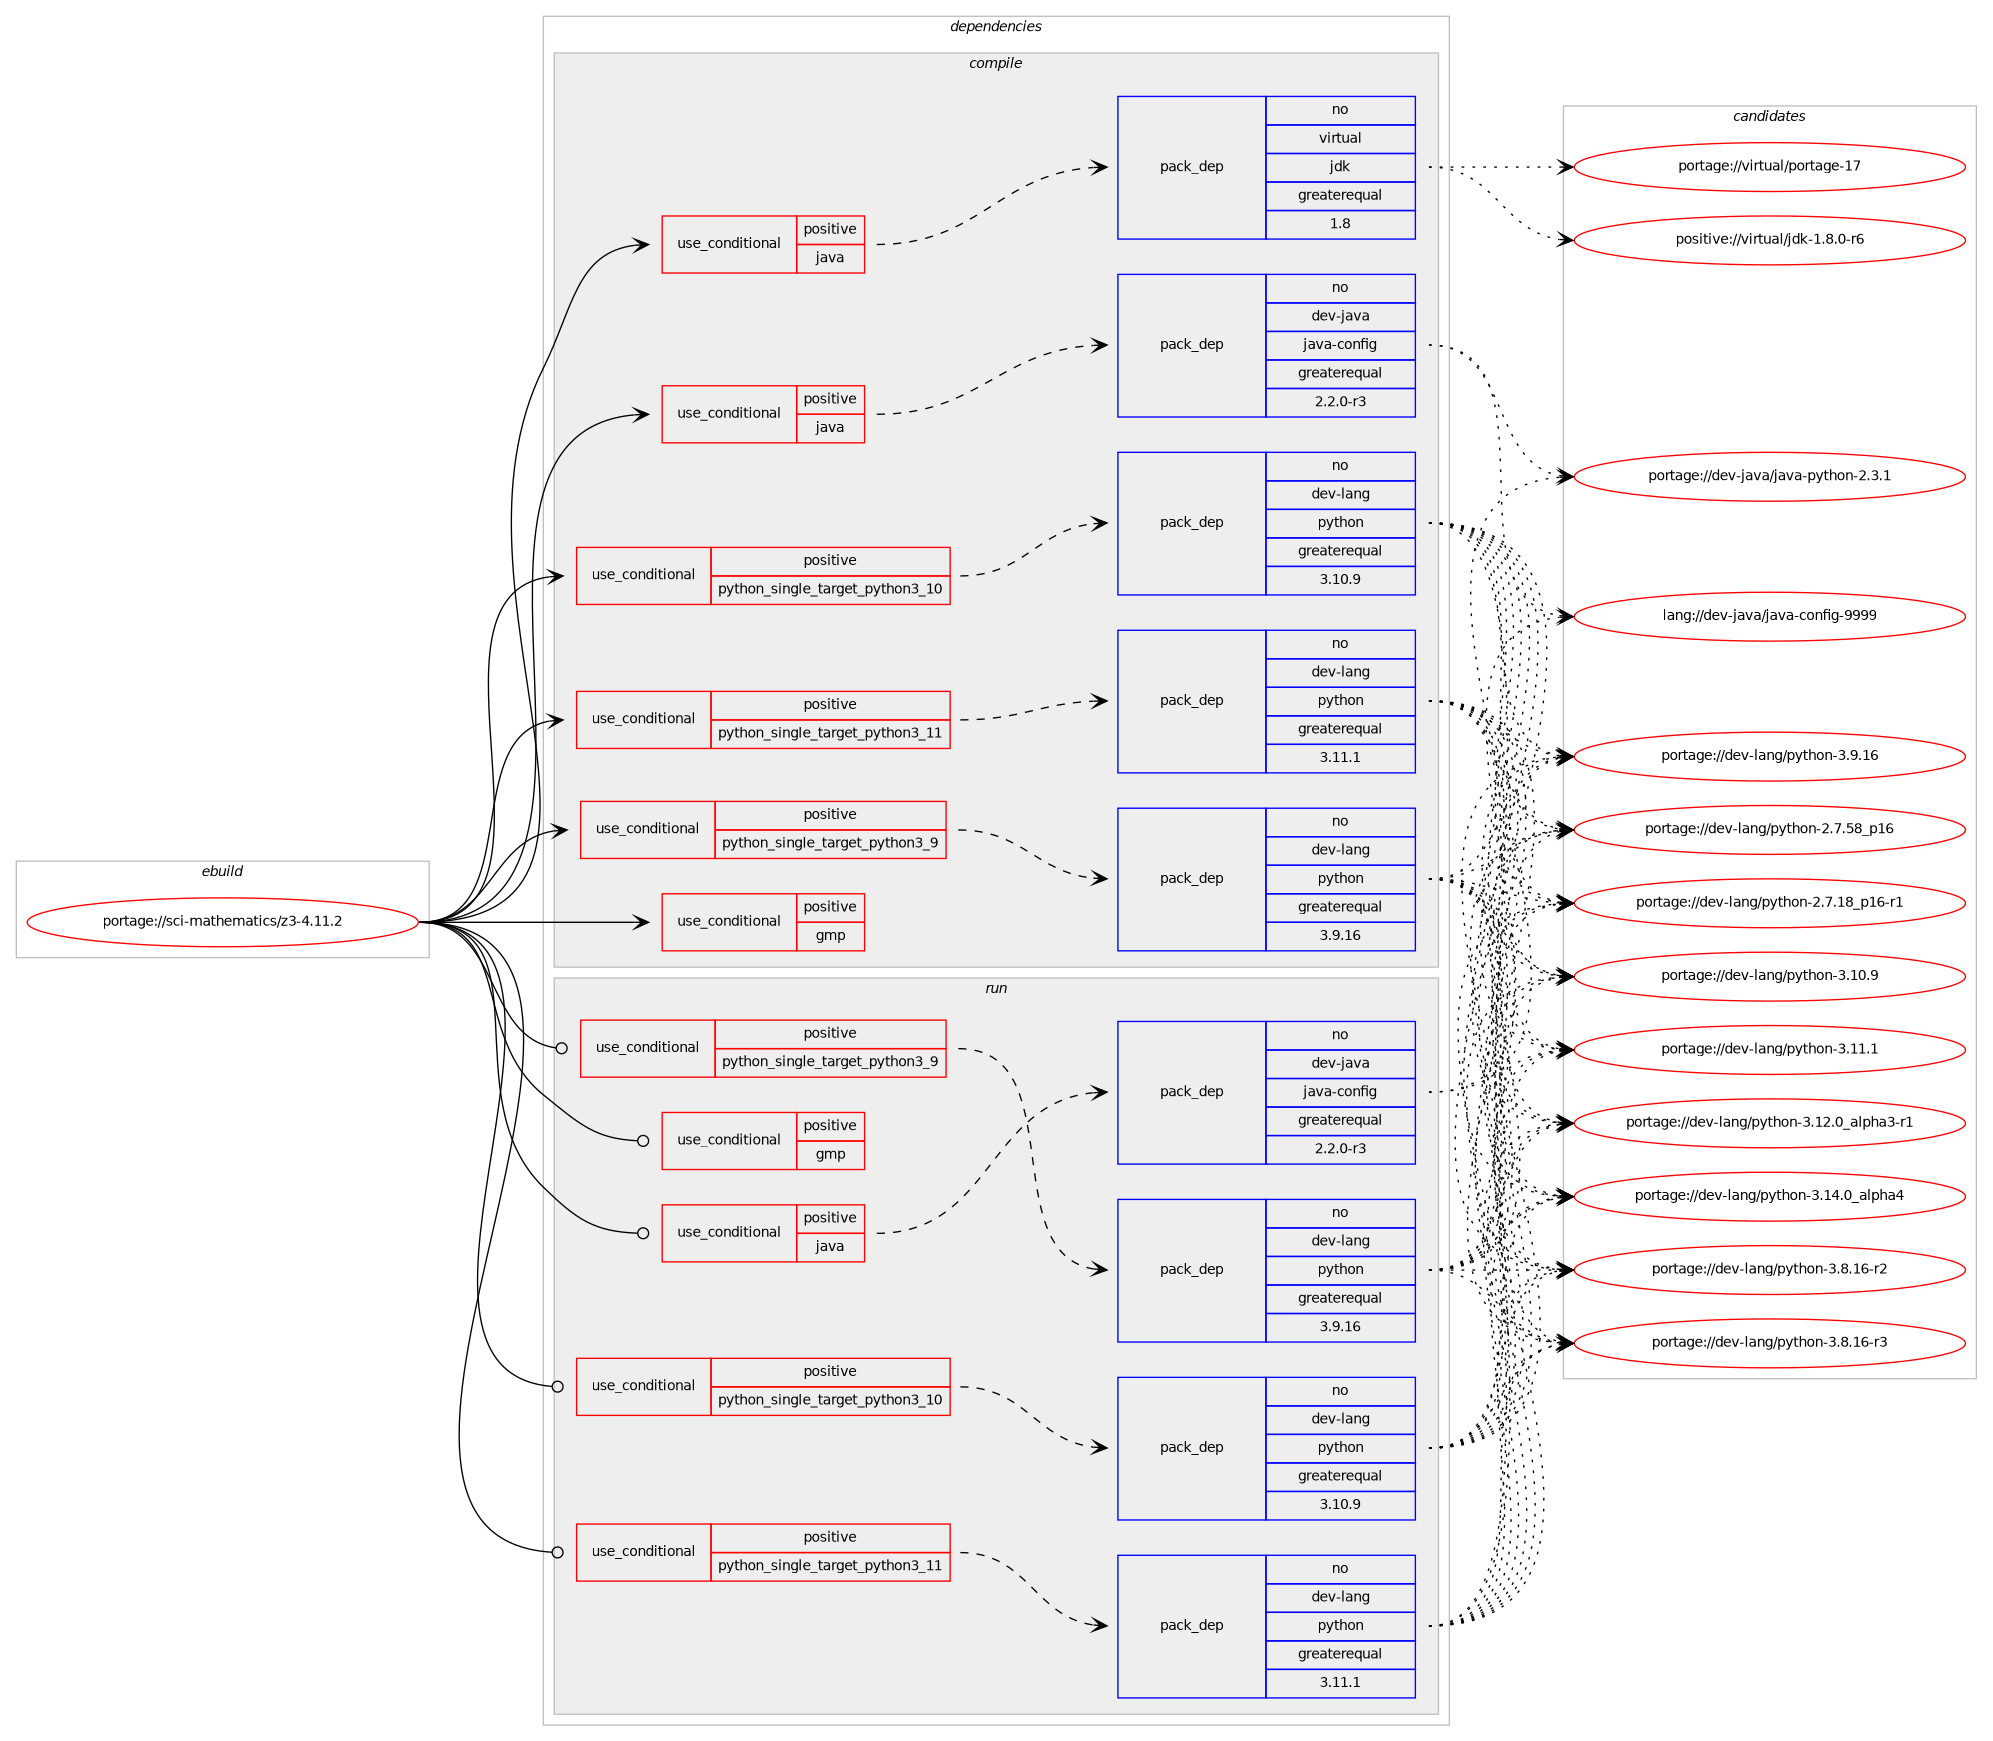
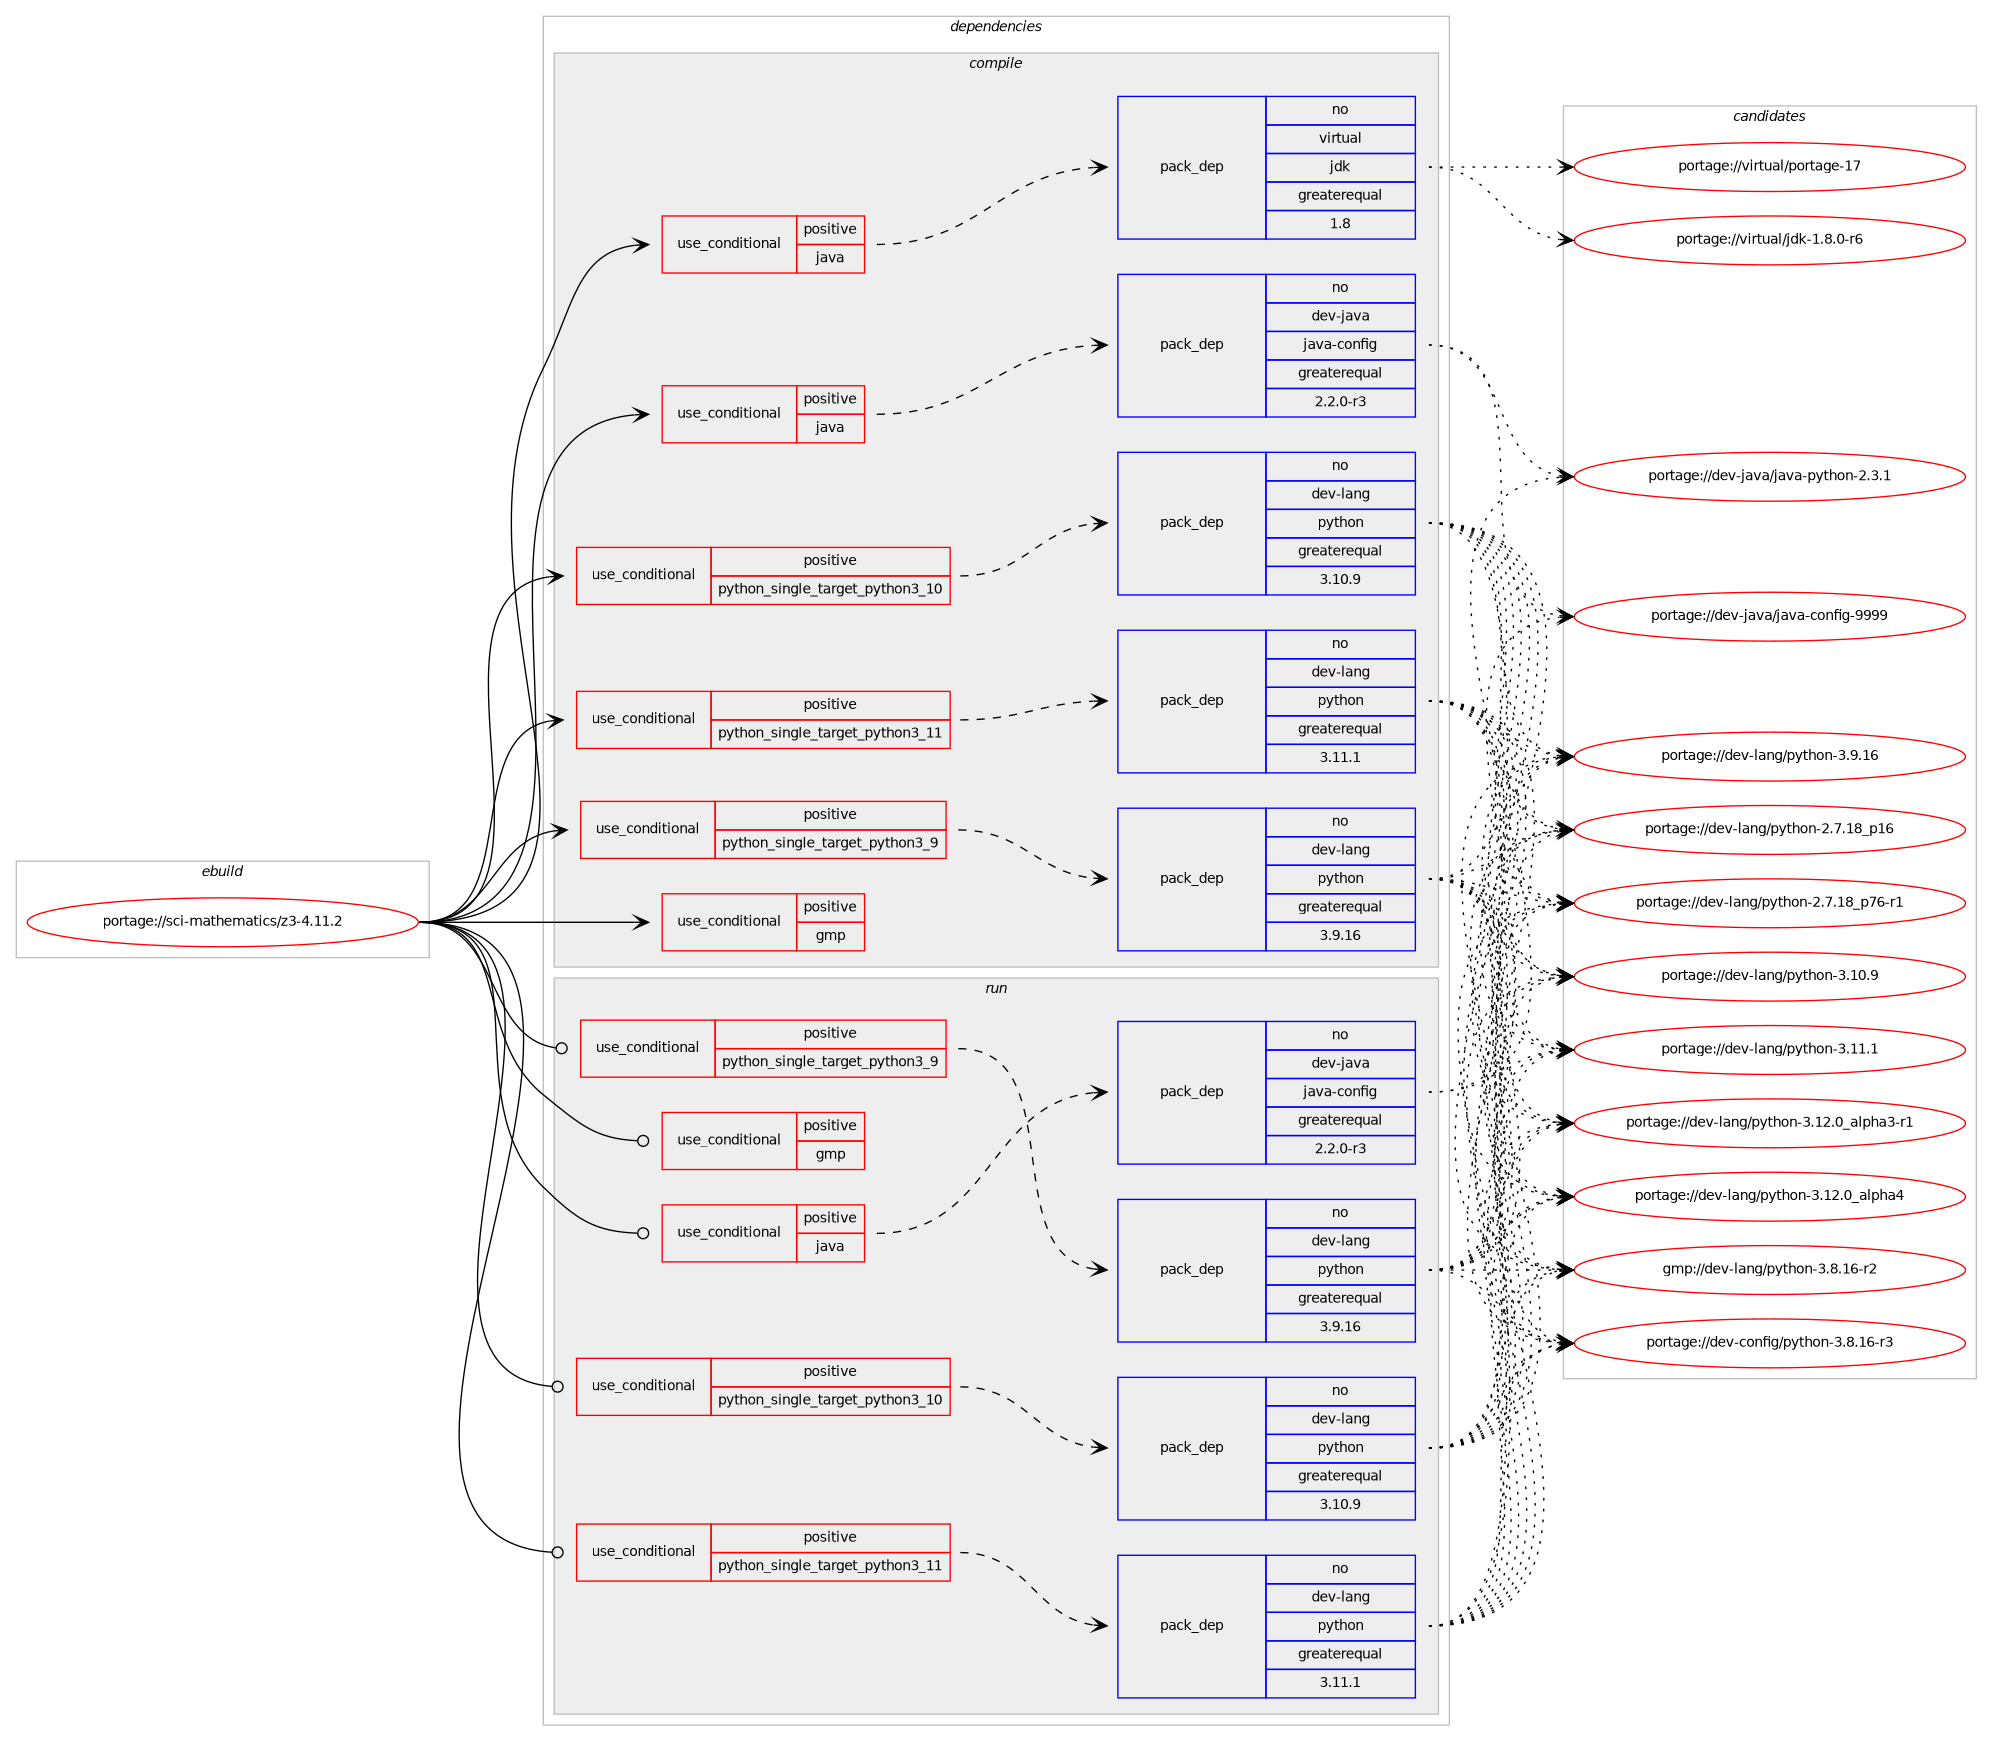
(1770, 240) -> (1770, 240)
(1770, 617) -> (1770, 617)
(1770, 830) -> (1770, 830)
(1770, 903) -> (1770, 903)
(1770, 1197) -> (1770, 1197)
(1770, 1270) -> (1770, 1270)
(1770, 1343) -> (1770, 1343)
